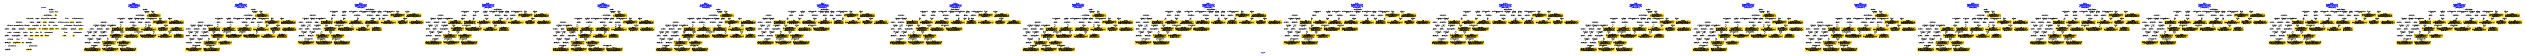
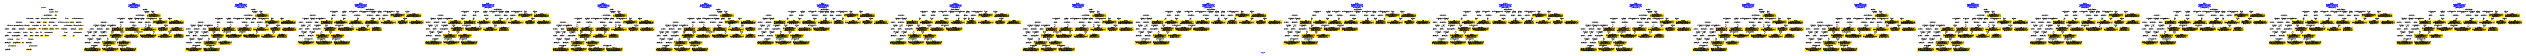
(37, 36) -> (37, 36)
